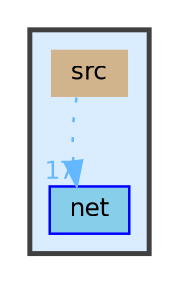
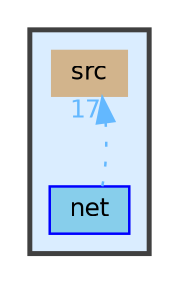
(73, 129) -> (106, 155)
